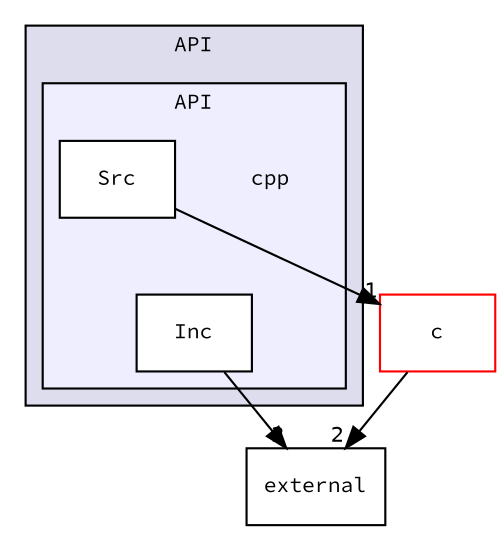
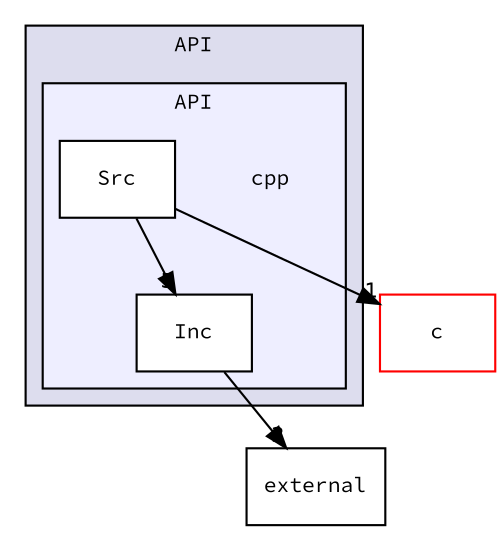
none -> (151, 247)
(383, 402) -> none
